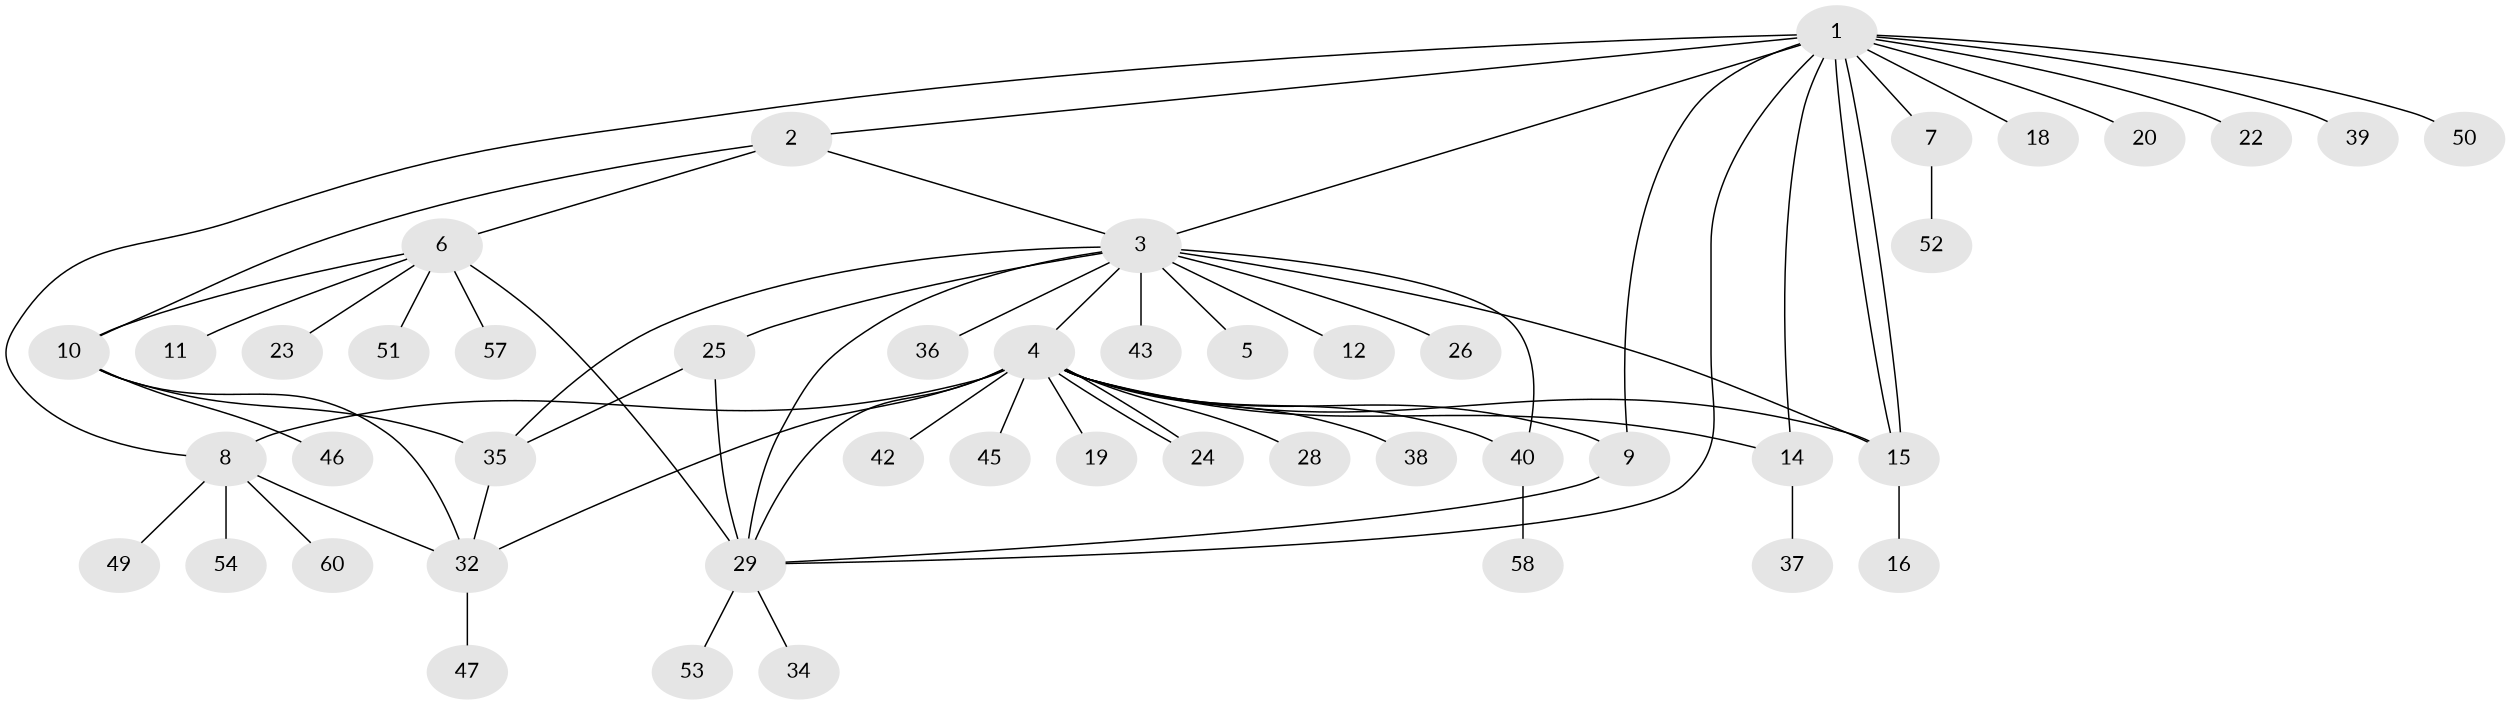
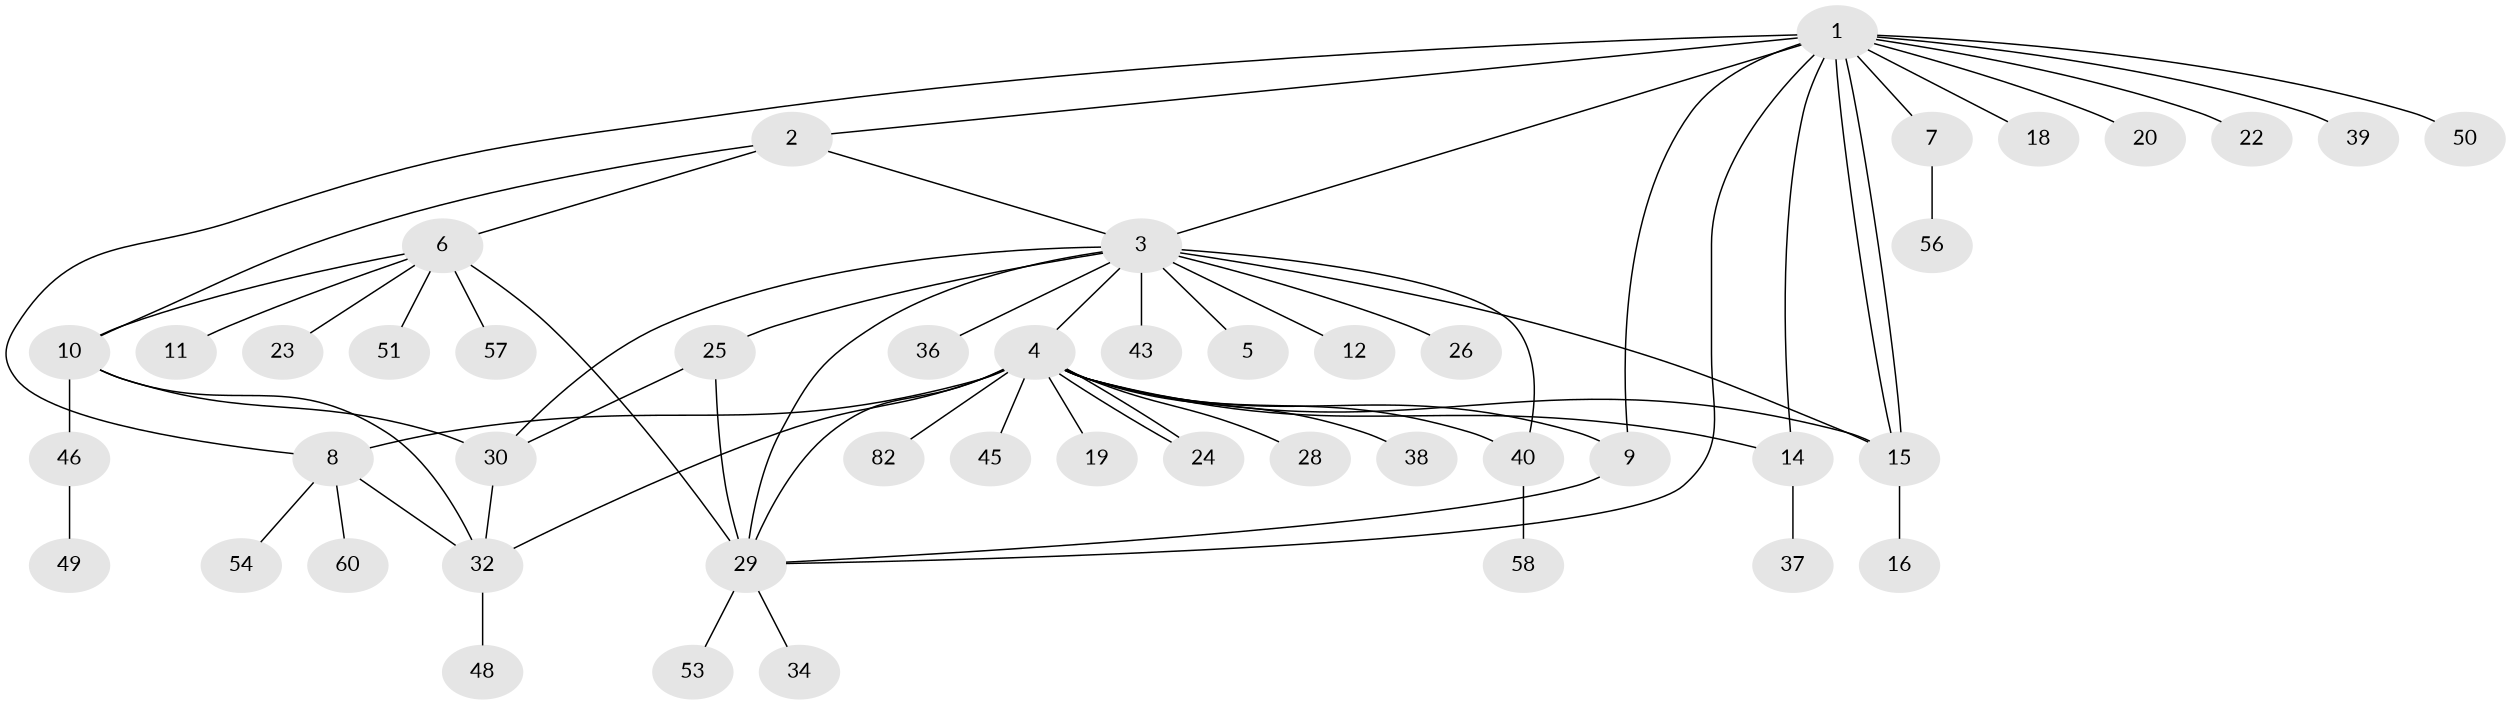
(1932, 246) -> (1932, 246)
(495, 459) -> (496, 459)
(883, 459) -> (884, 459)
(173, 512) -> (70, 512)
(467, 672) -> (483, 672)
